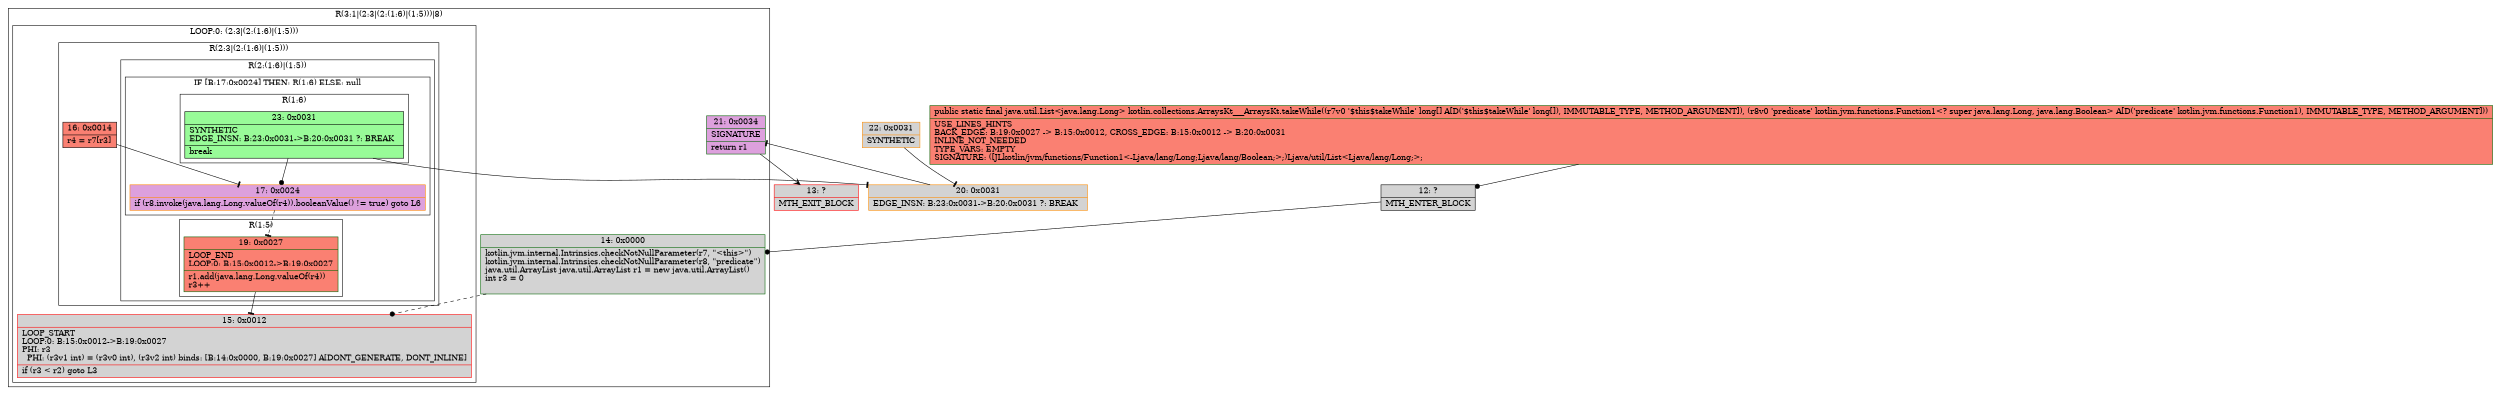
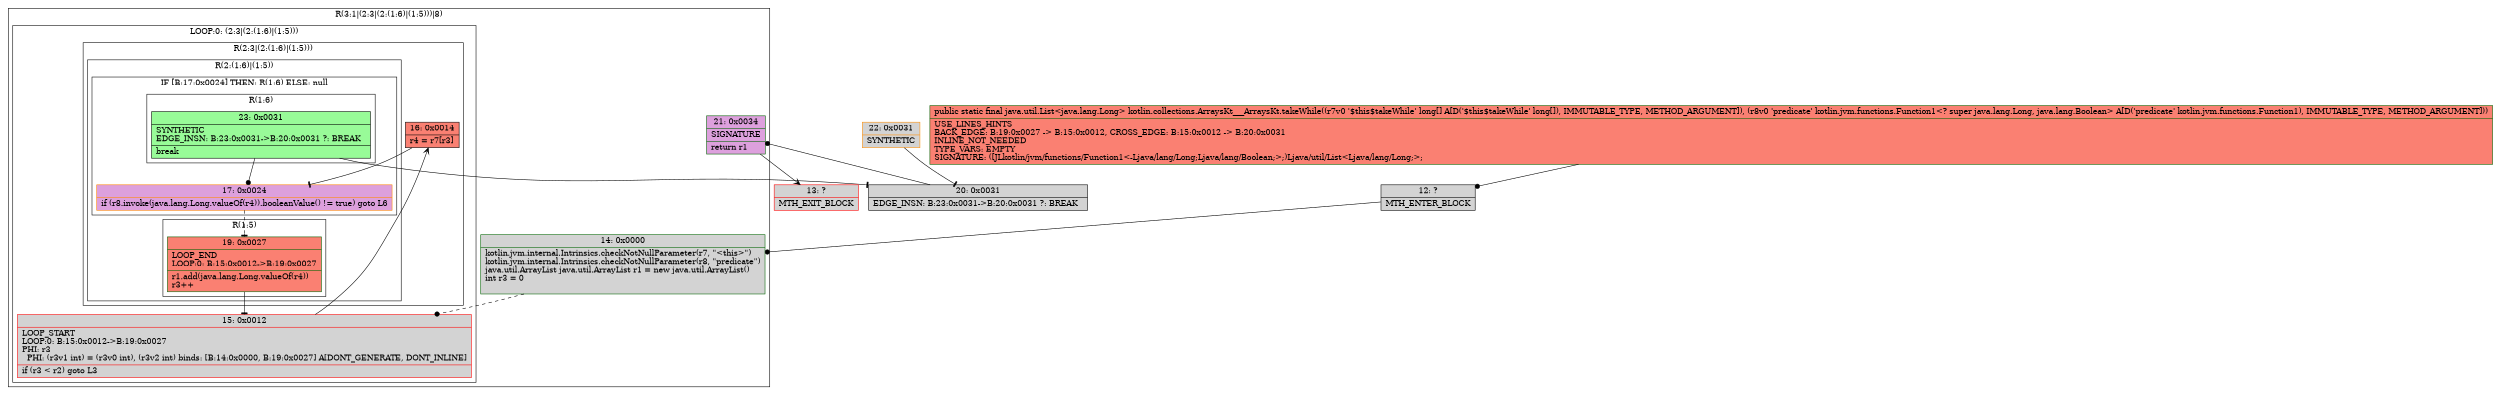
(849, 164) -> (850, 164)
(978, 198) -> (978, 198)
none -> (383, 243)
